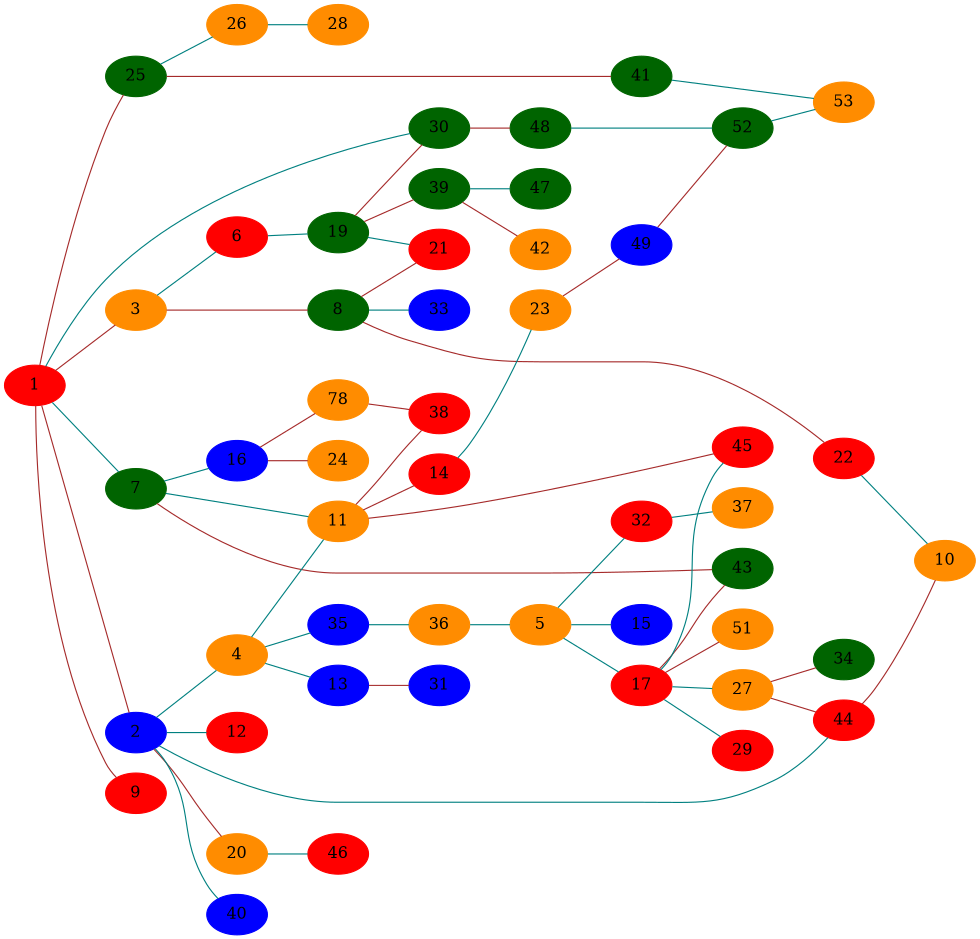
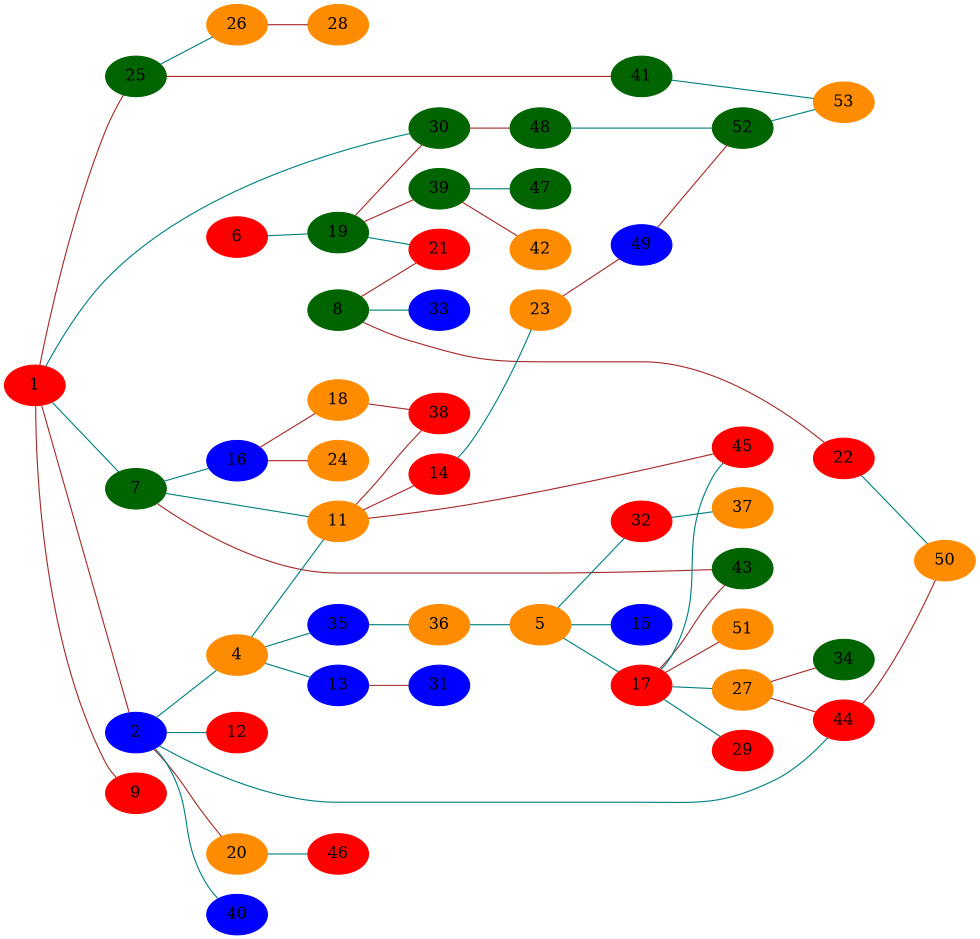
(288, 25) -> (288, 25)
(136, 310) -> none
(338, 400) -> (338, 400)
(945, 561) -> (945, 561)
